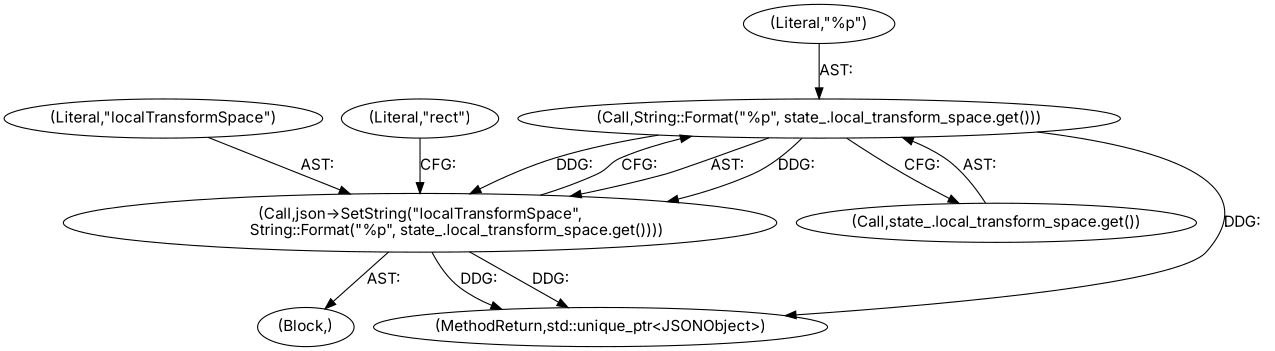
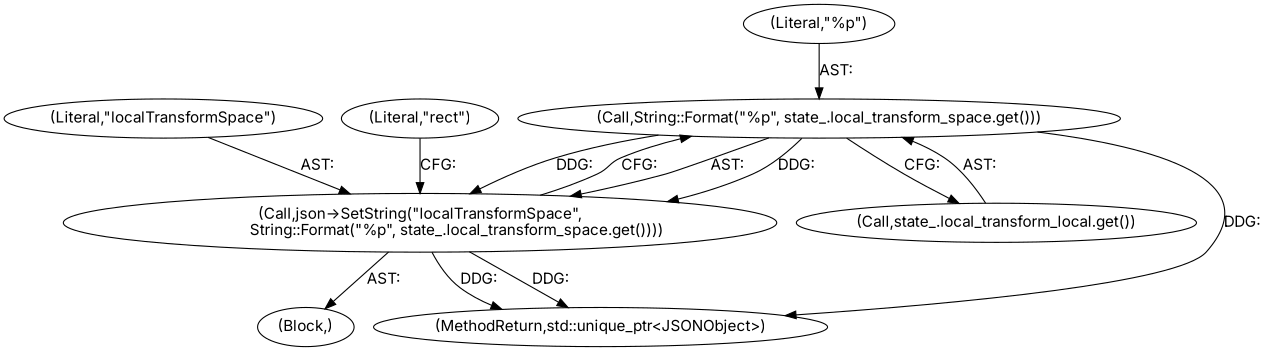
(996, 223) -> (996, 223)
